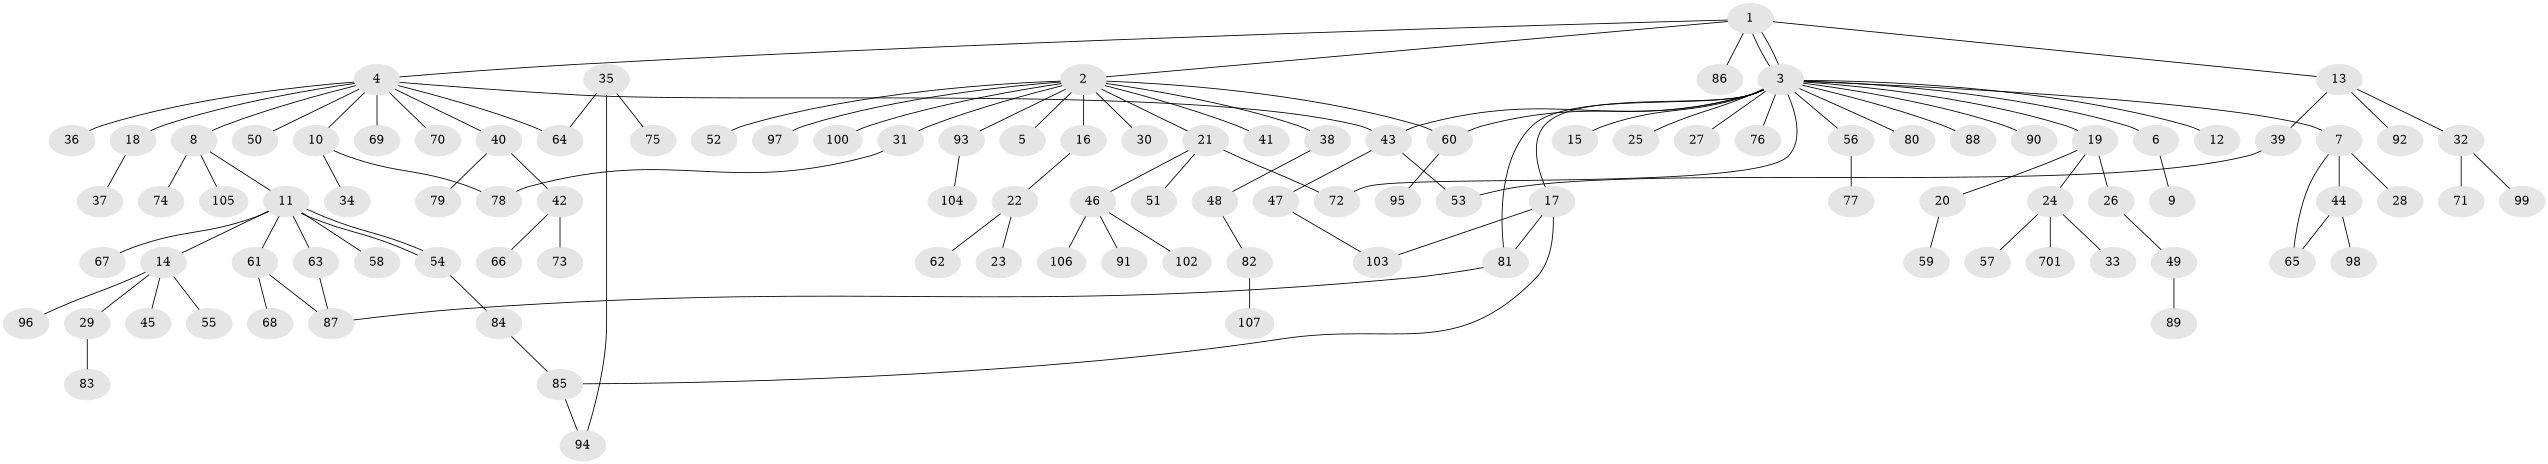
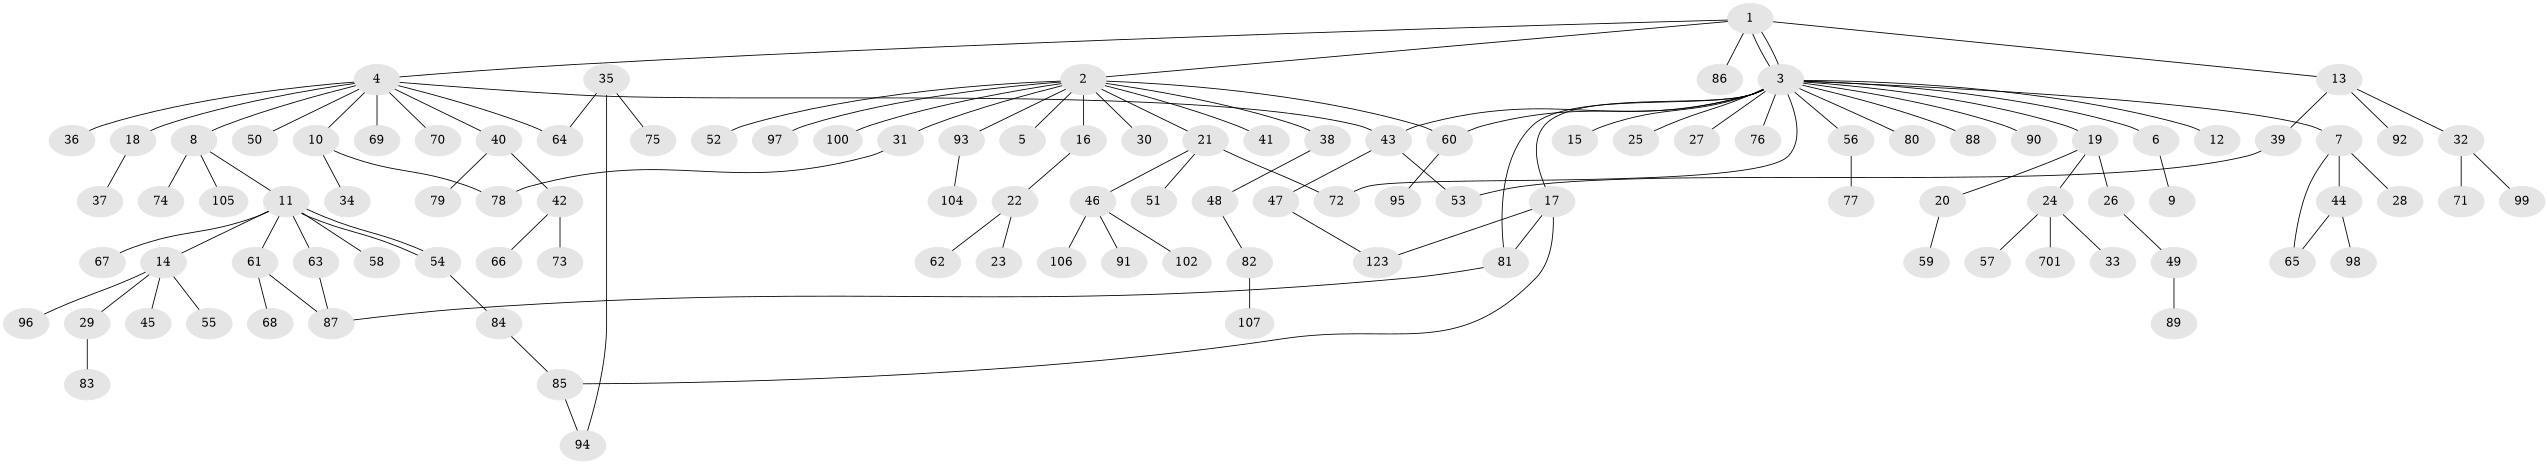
(1378, 263) -> (1378, 263)
